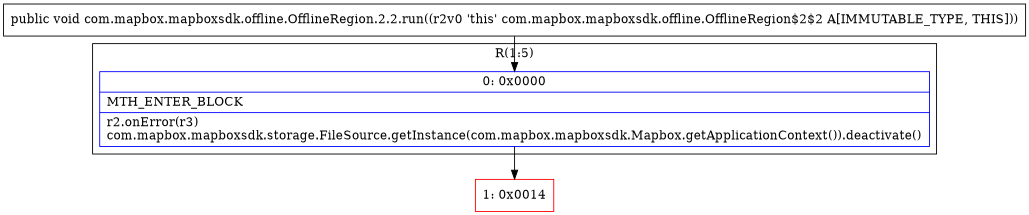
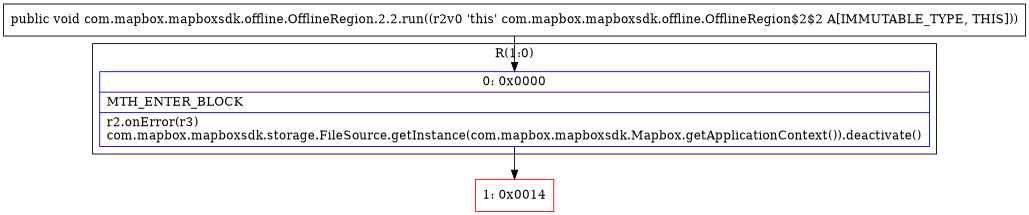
(515, 54) -> (515, 54)
